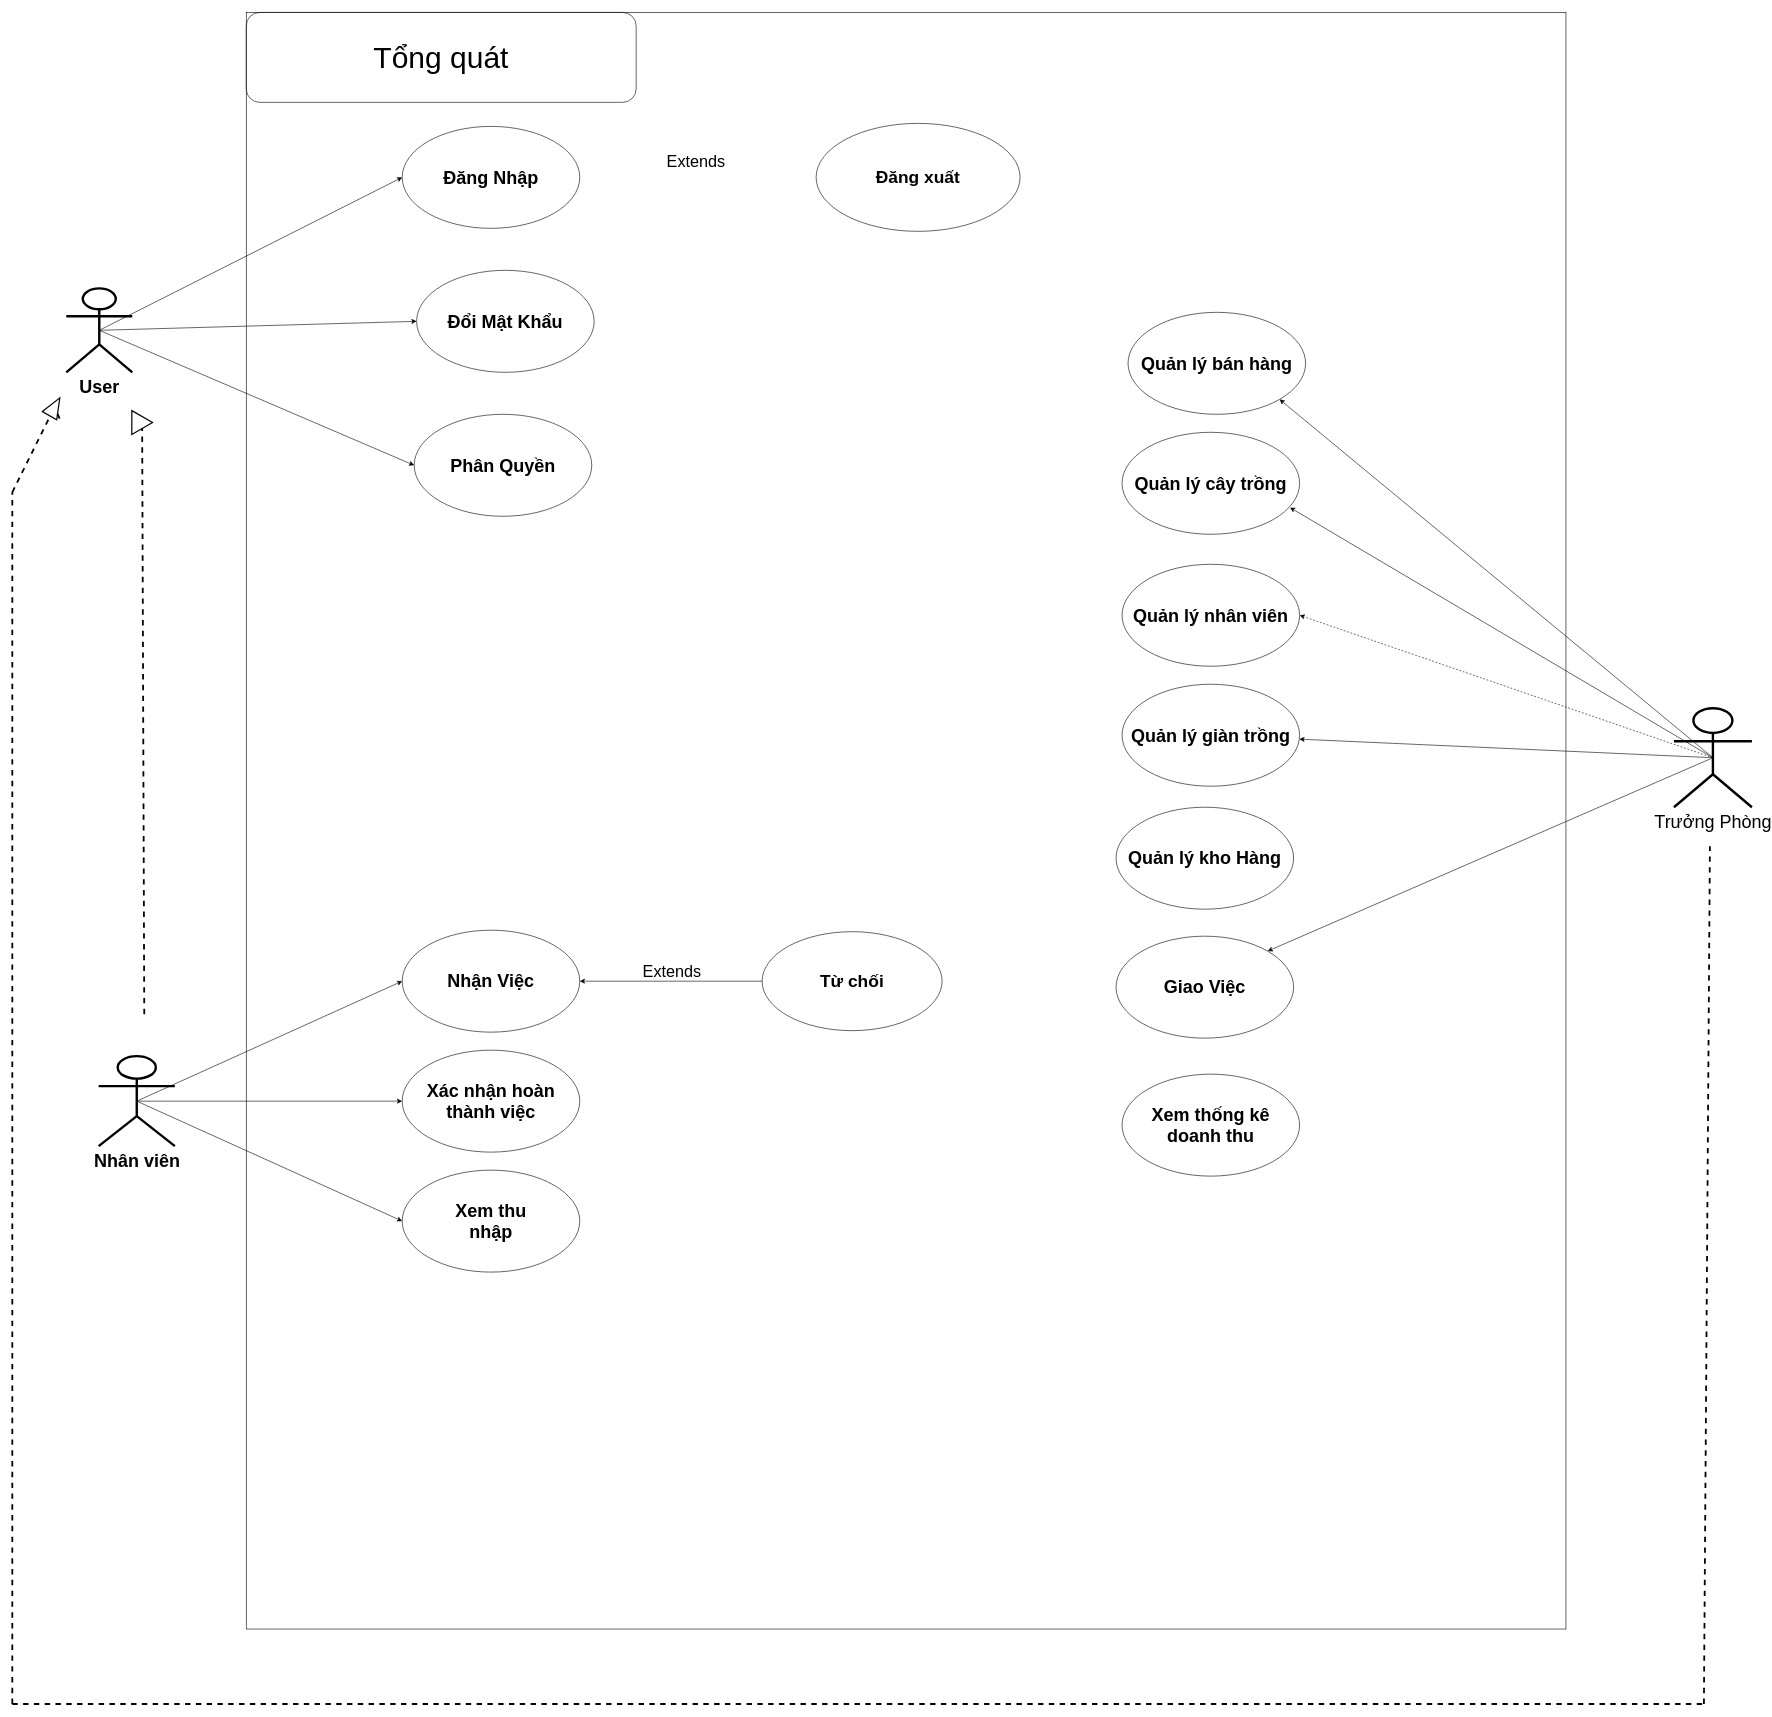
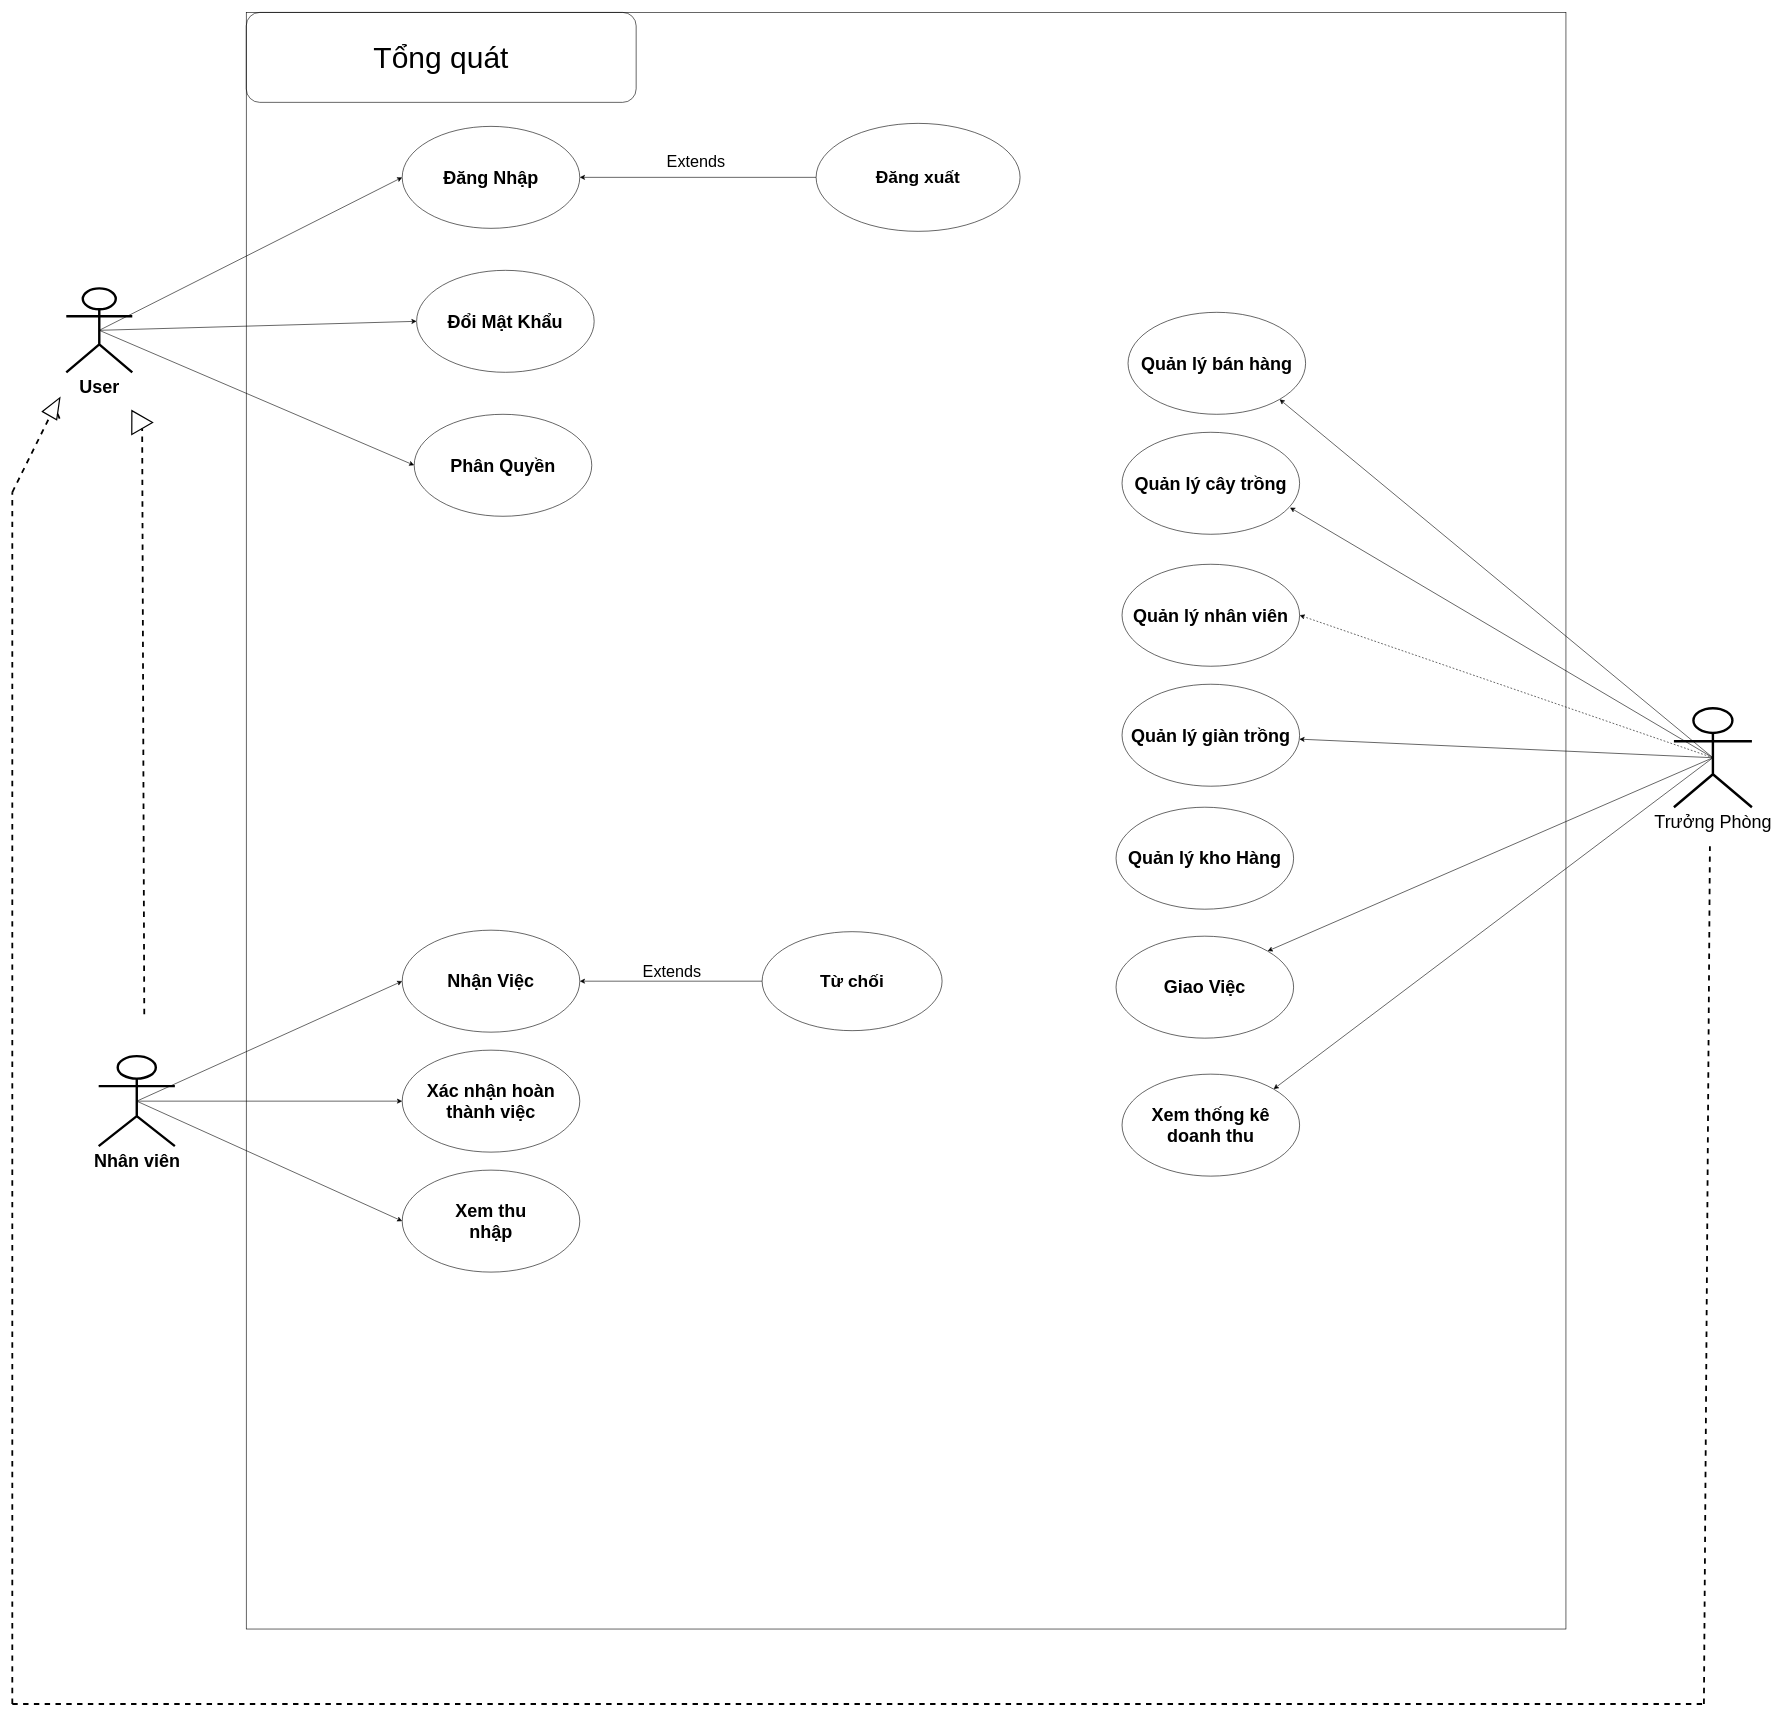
none -> (700, 177)
none -> (1493, 924)
